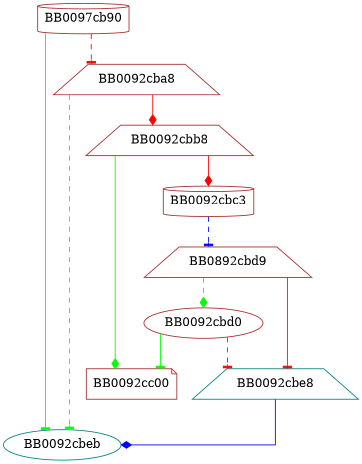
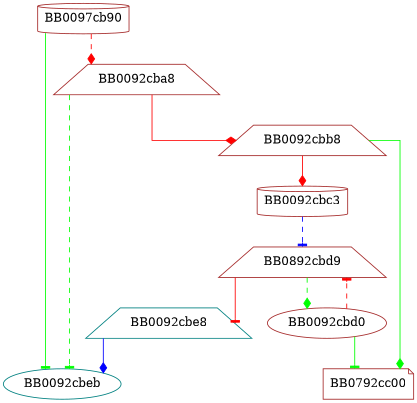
(91, 47) -> (91, 44)
(228, 351) -> (347, 295)
(132, 384) -> (368, 384)
